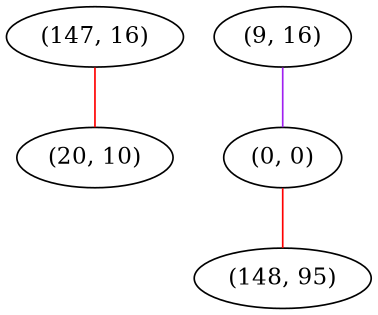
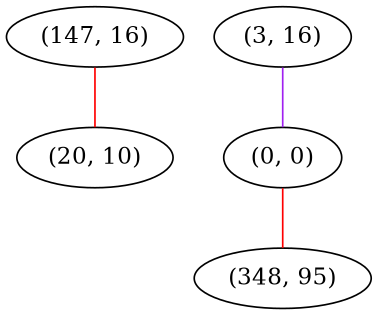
(283, 37) -> (283, 37)
(283, 278) -> (283, 278)
